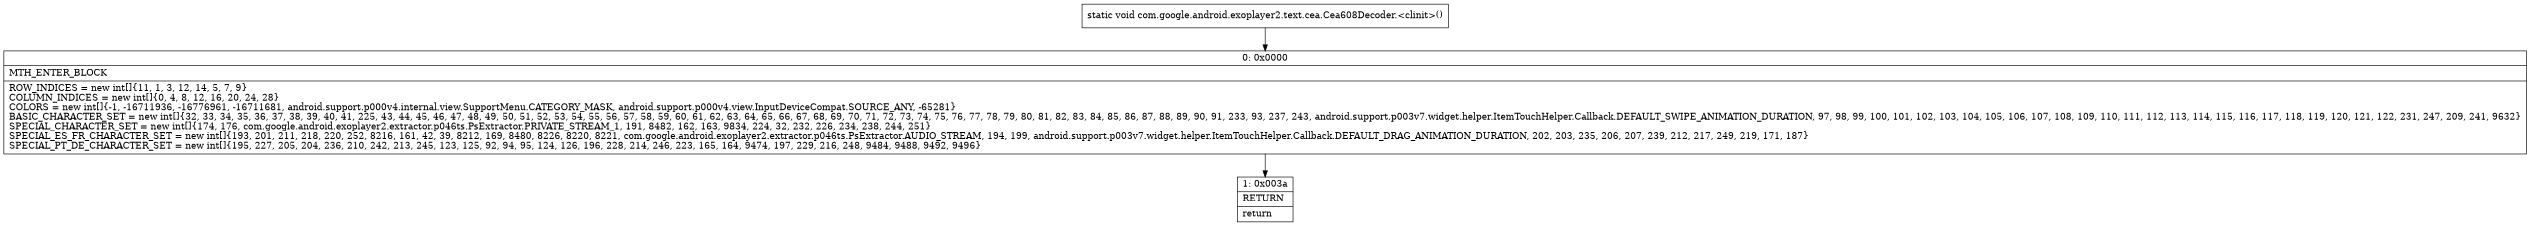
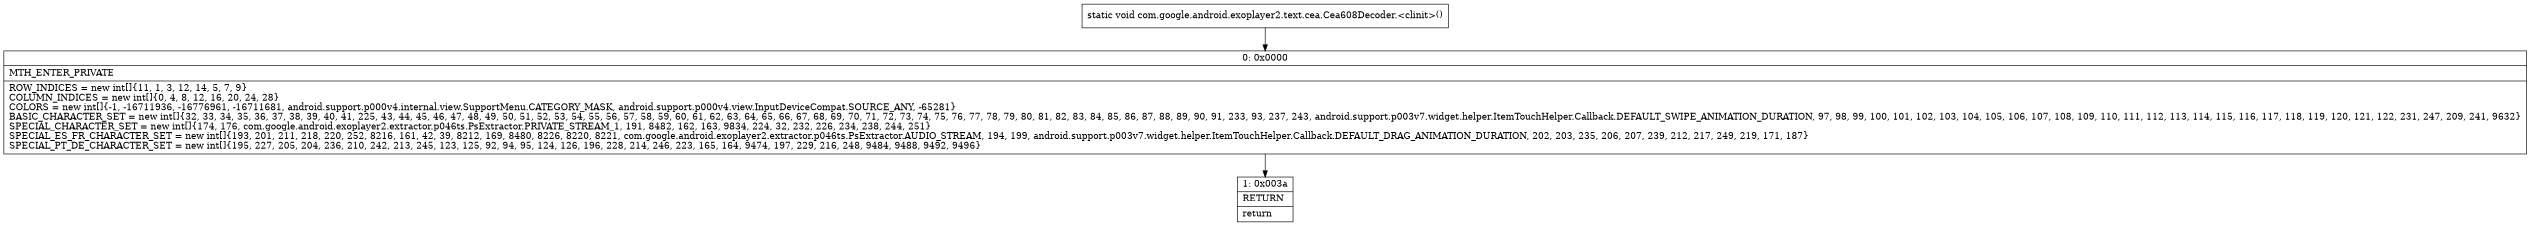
(58, 73) -> (62, 73)
